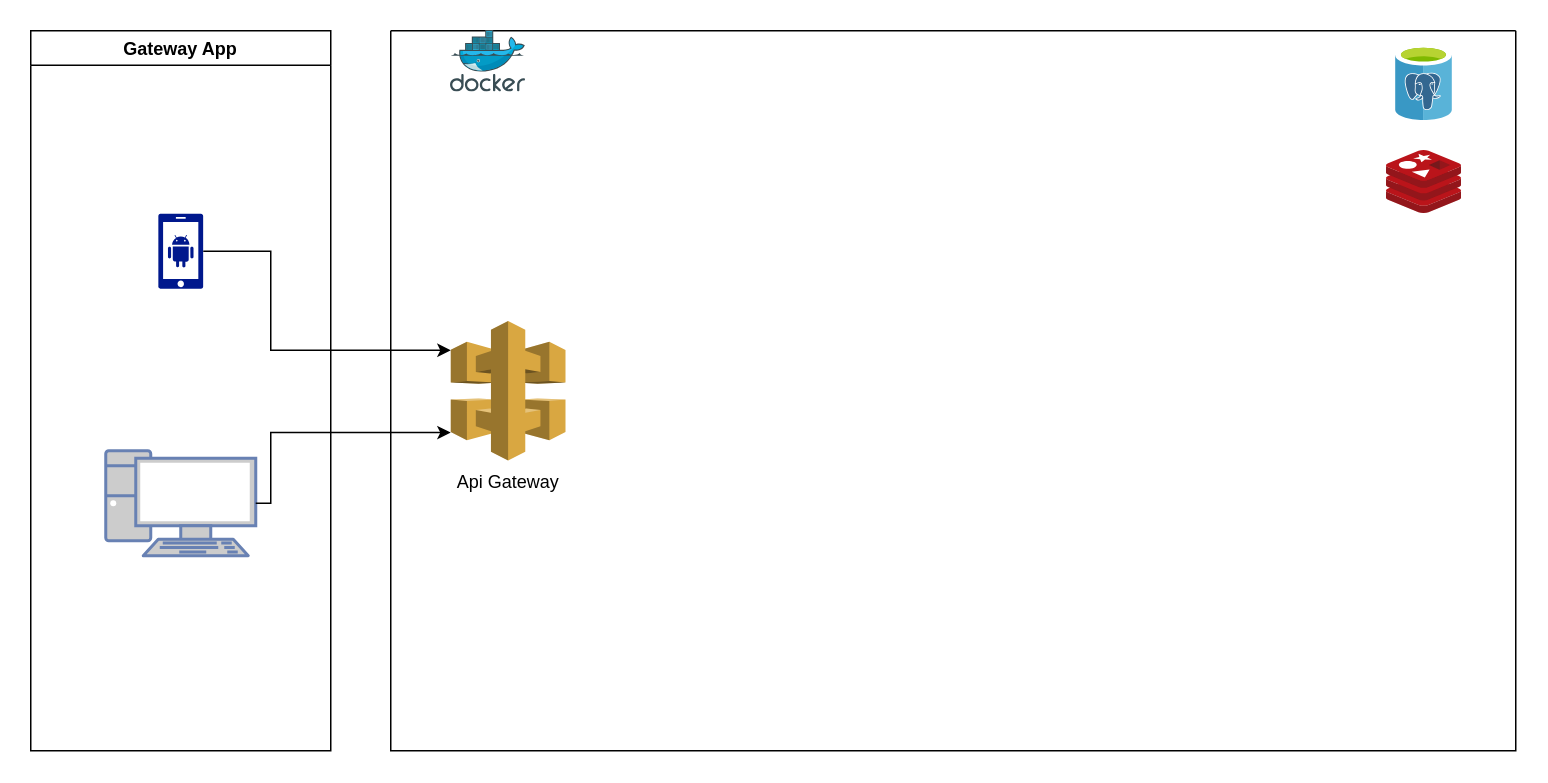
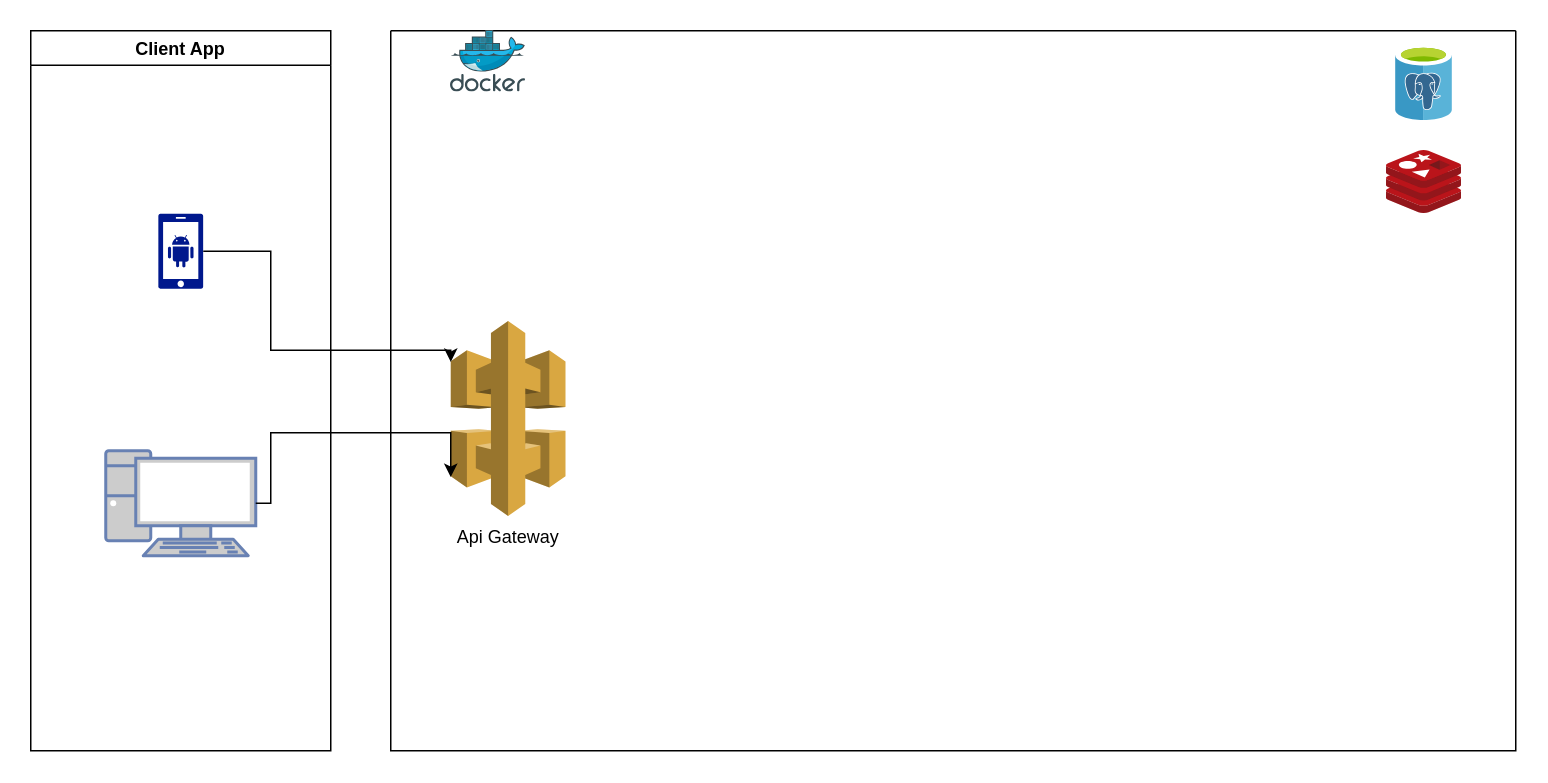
(180, 49) -> (180, 49)
(508, 391) -> (508, 419)
